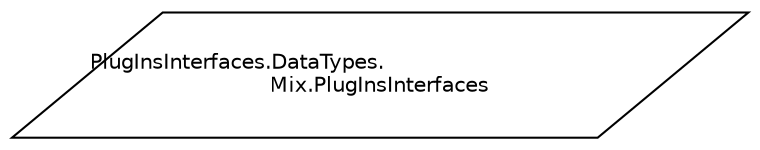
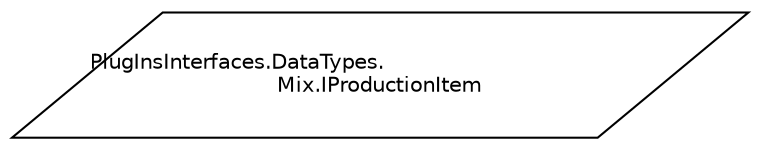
(380, 75) -> (380, 75)
